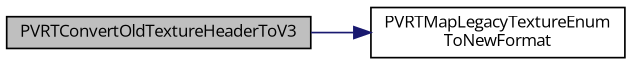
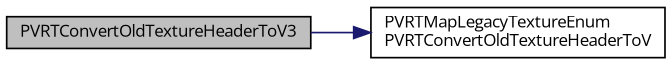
(498, 33) -> (518, 33)
